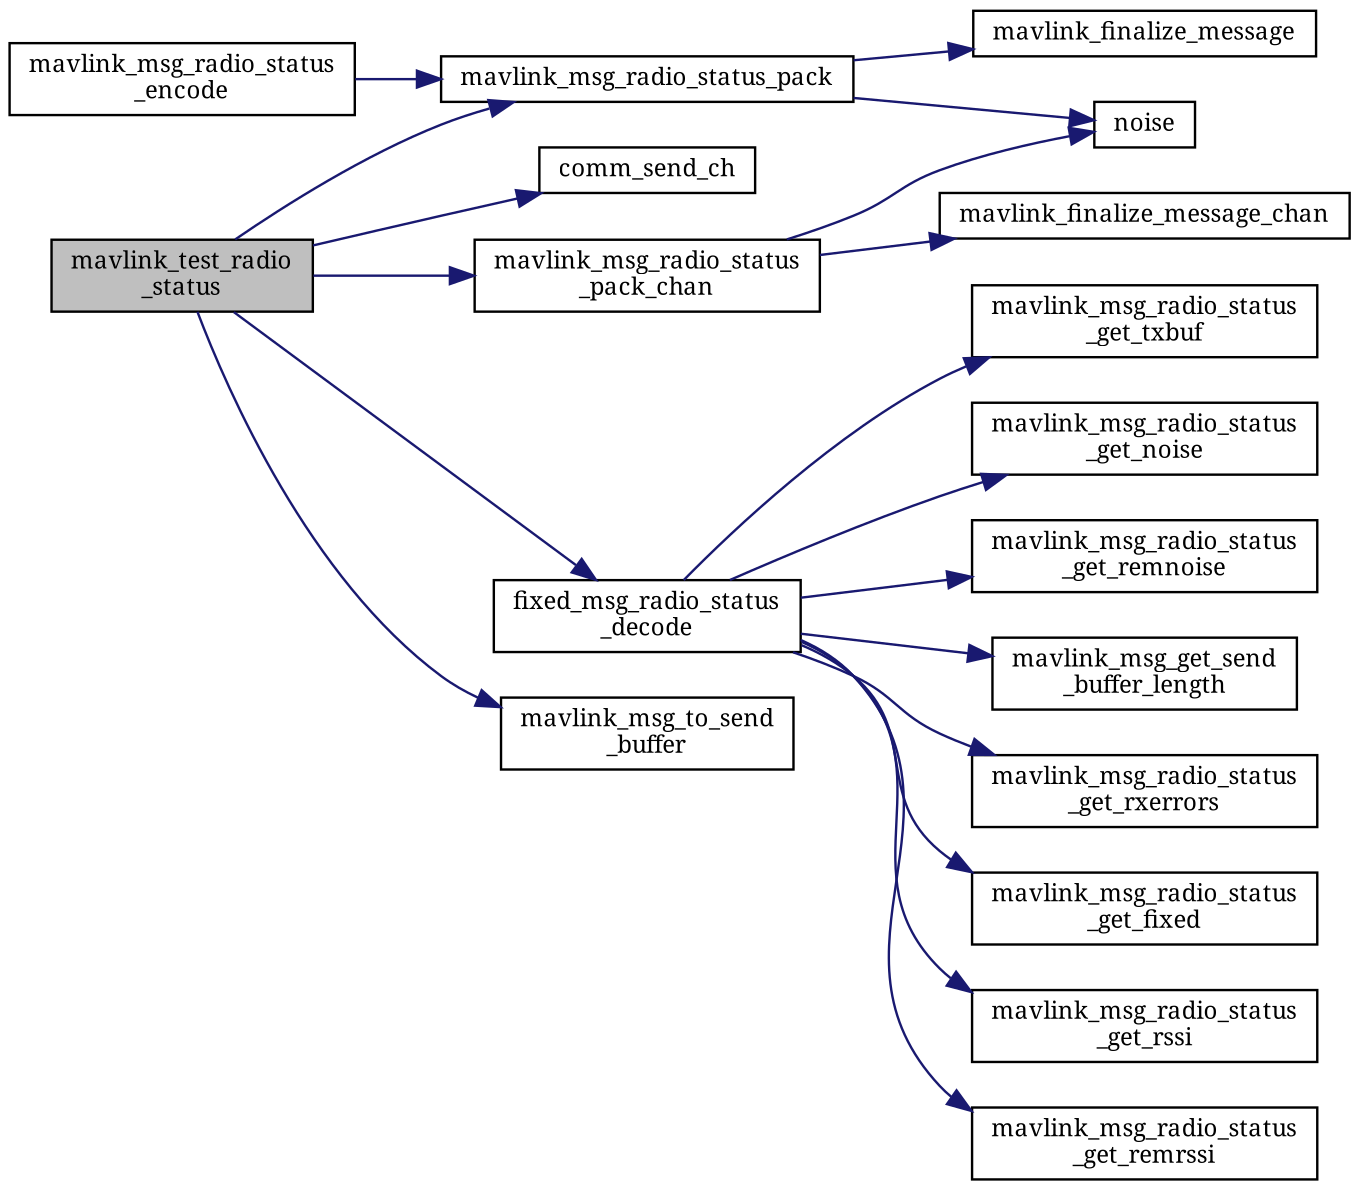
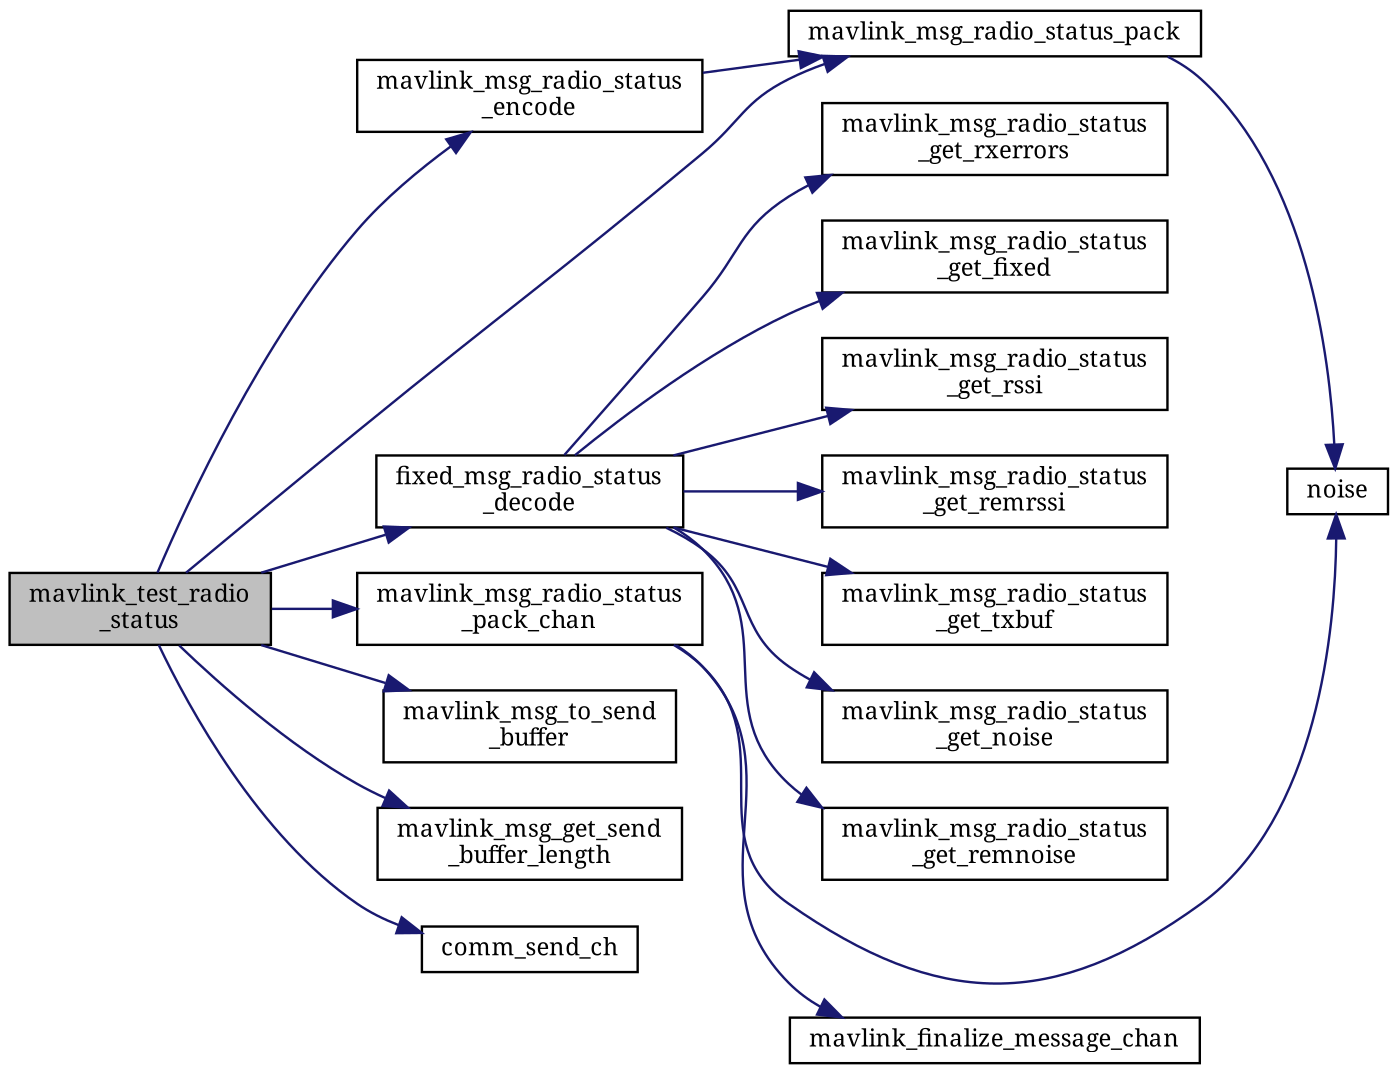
(1145, 34) -> none
none -> (278, 340)
(885, 644) -> (276, 730)
